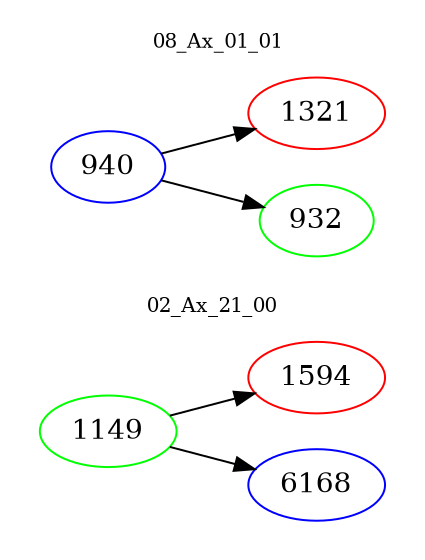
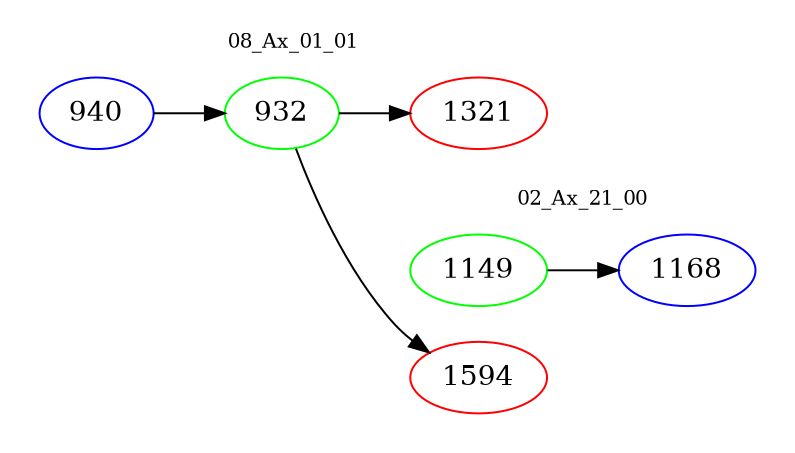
(198, 144) -> (364, 113)
(203, 407) -> (343, 252)
(317, 485) -> (687, 270)
